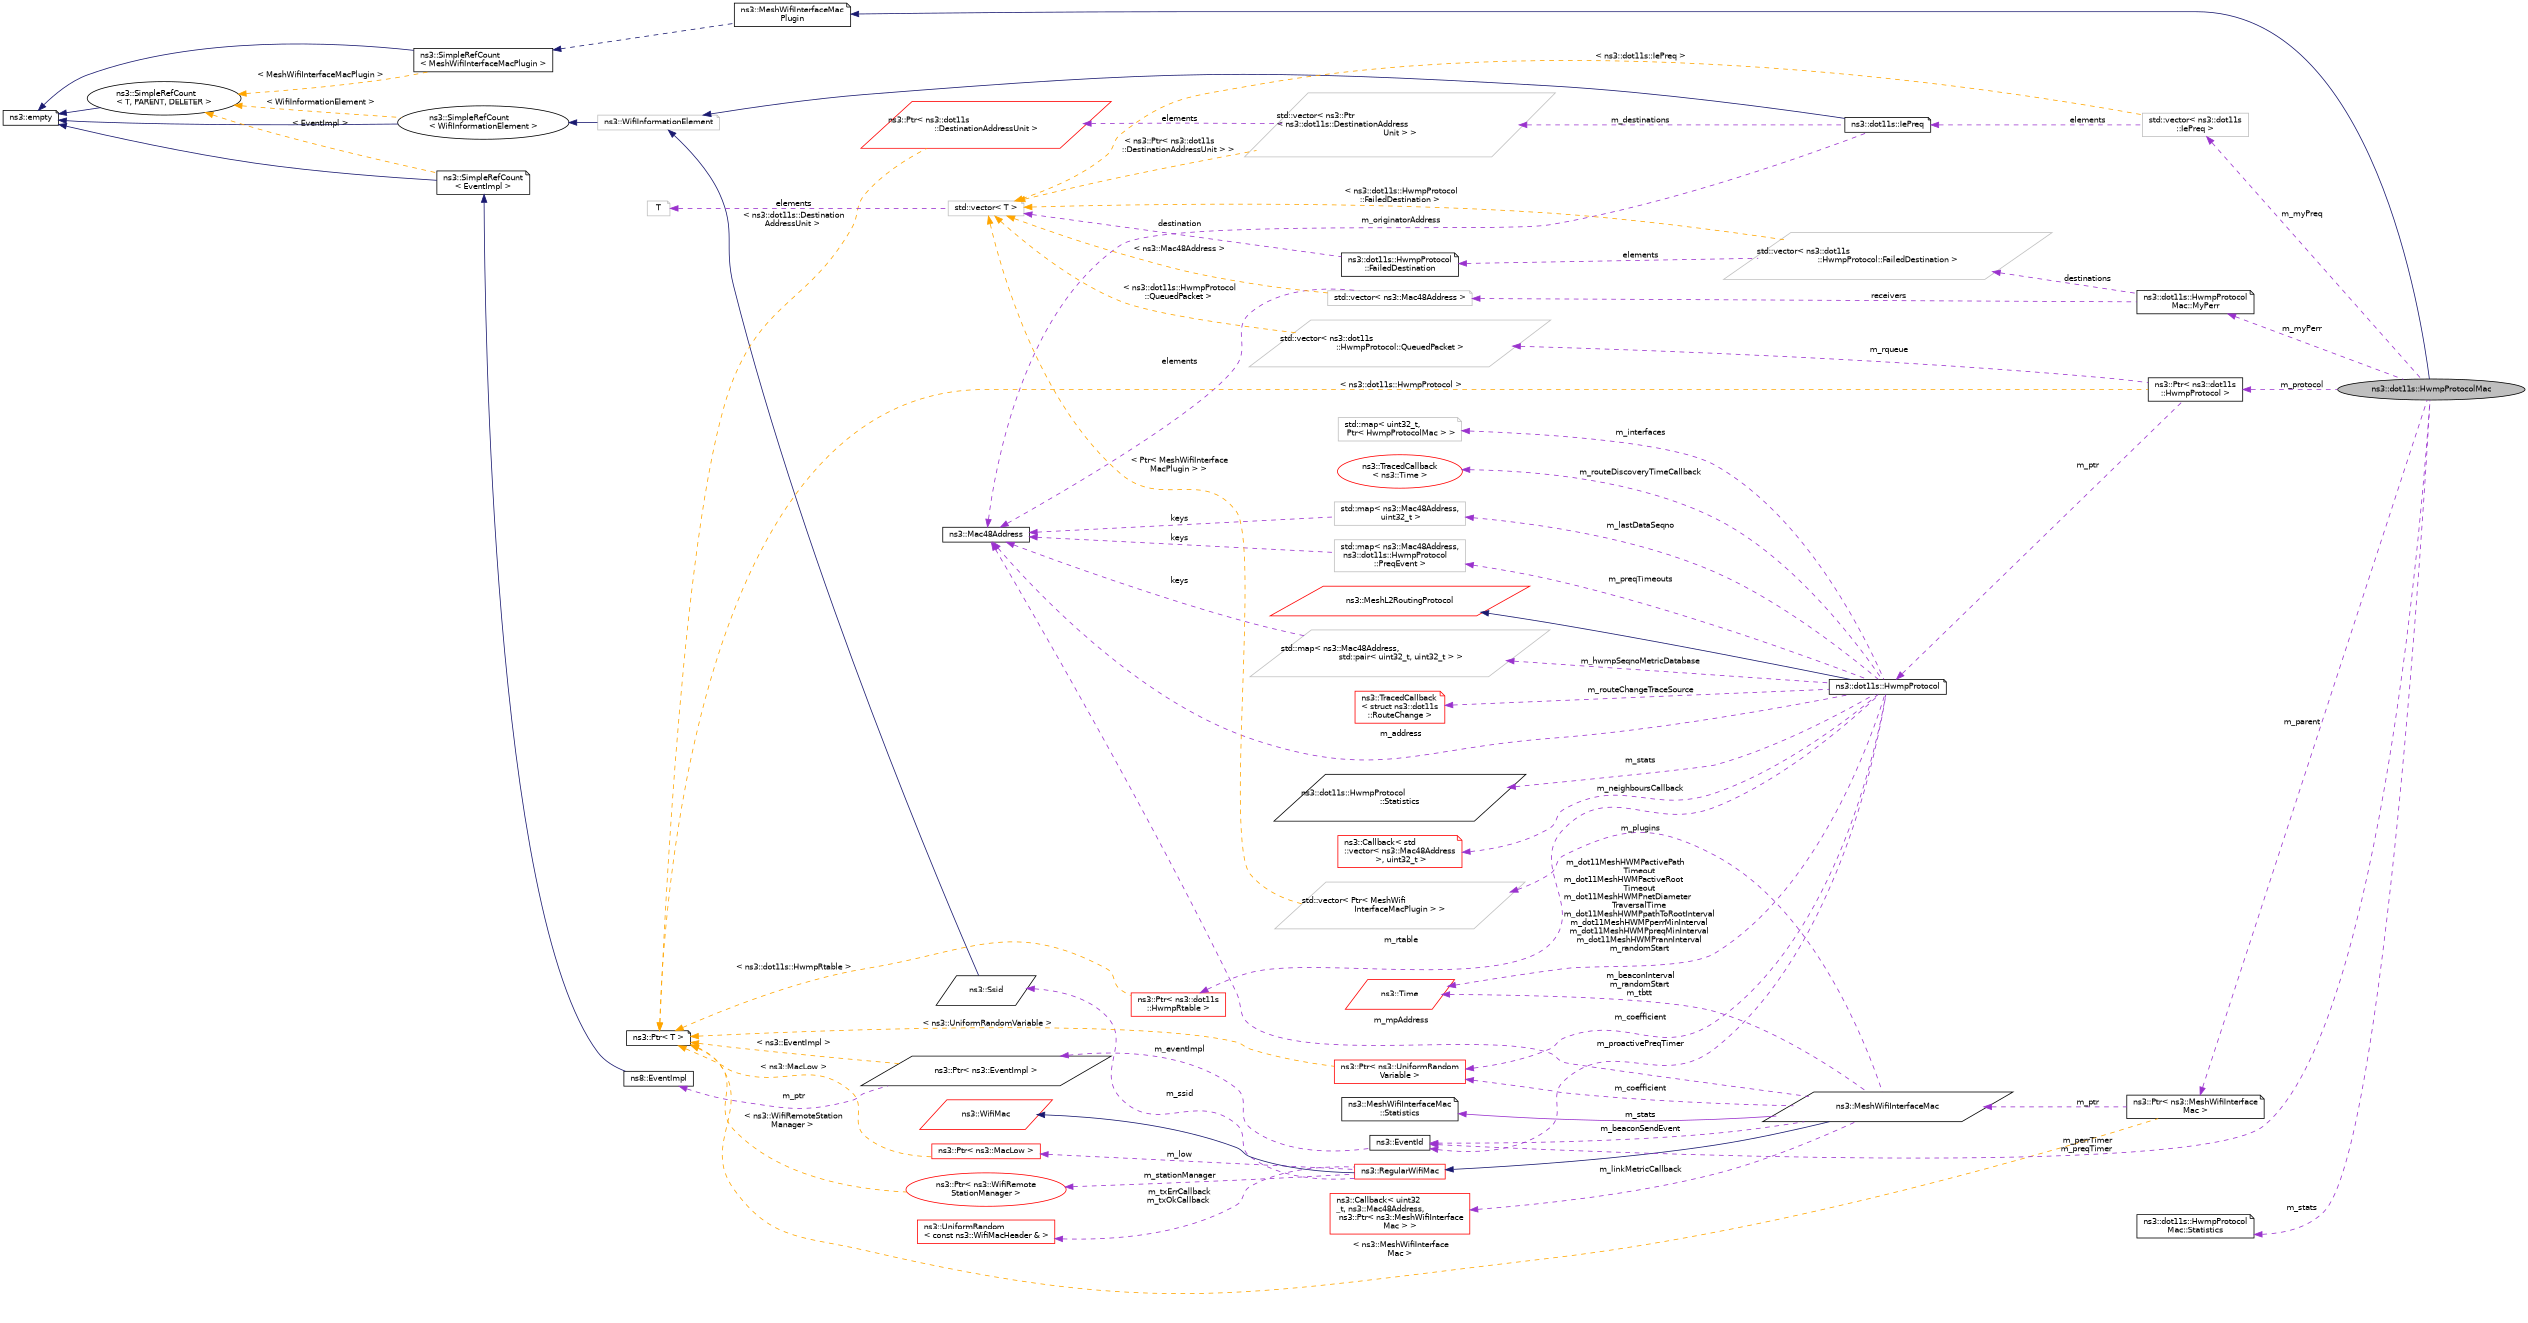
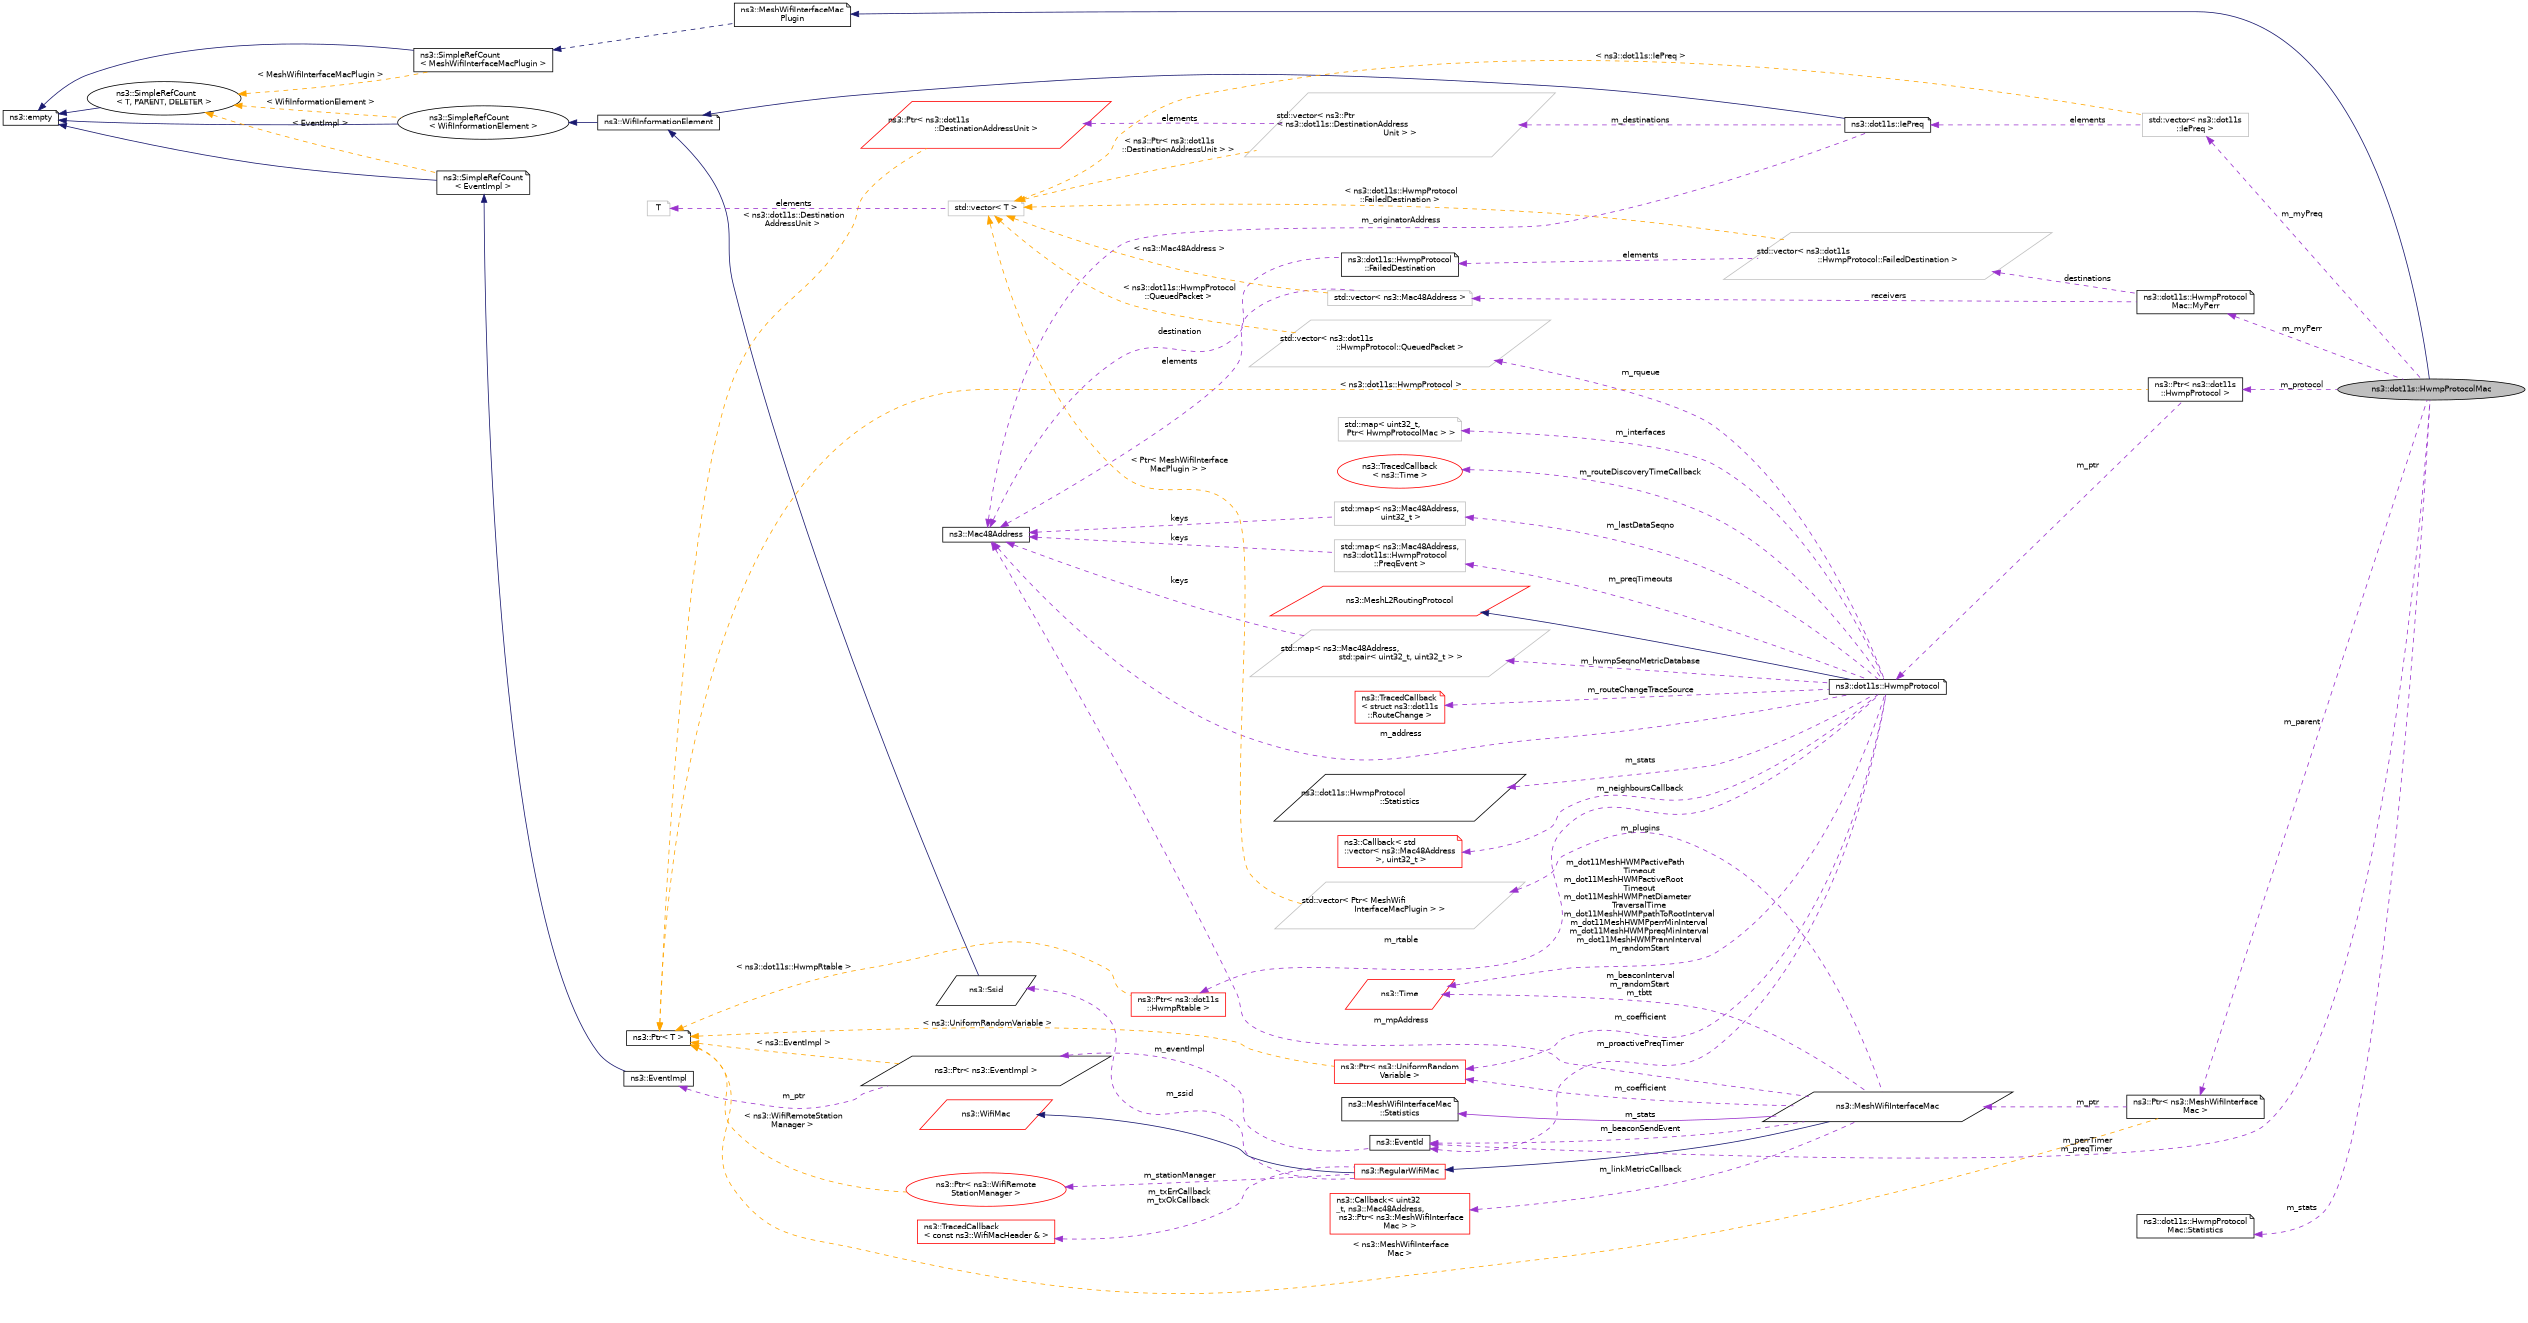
(659, 123) -> (659, 123)
(1202, 238) -> (1152, 348)
(1835, 359) -> (1747, 454)
(659, 1079) -> (659, 1079)
(986, 1151) -> none
(986, 1232) -> (986, 1232)
